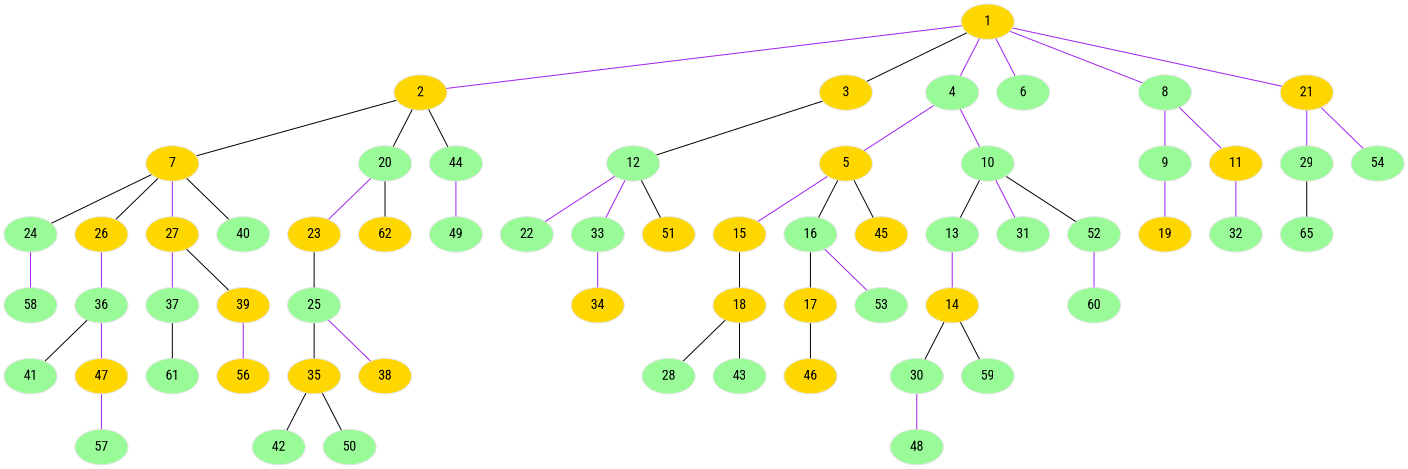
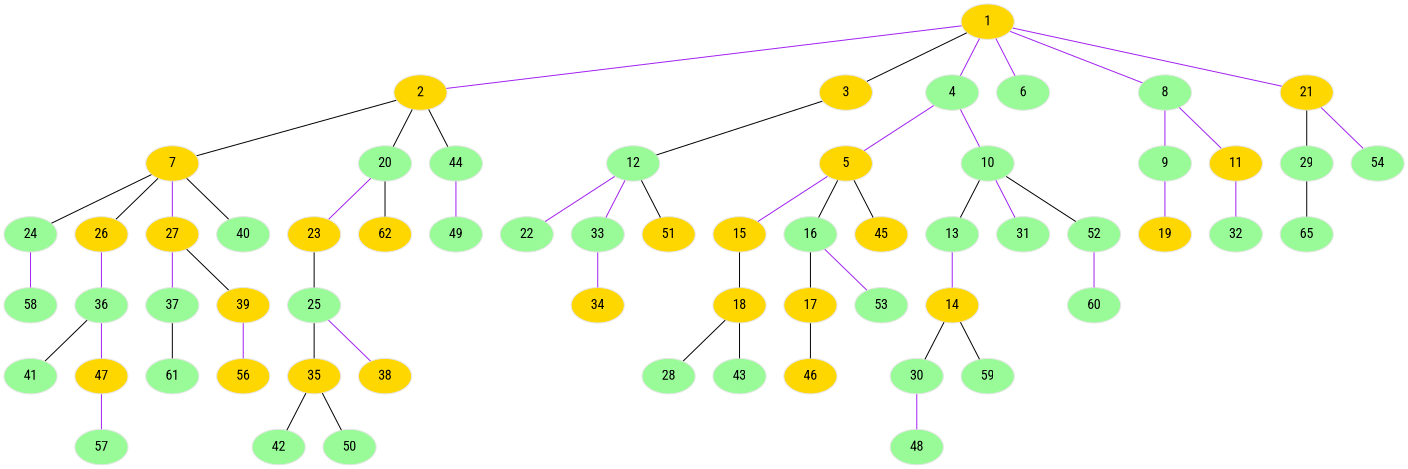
(1307, 128) -> (1307, 128)
